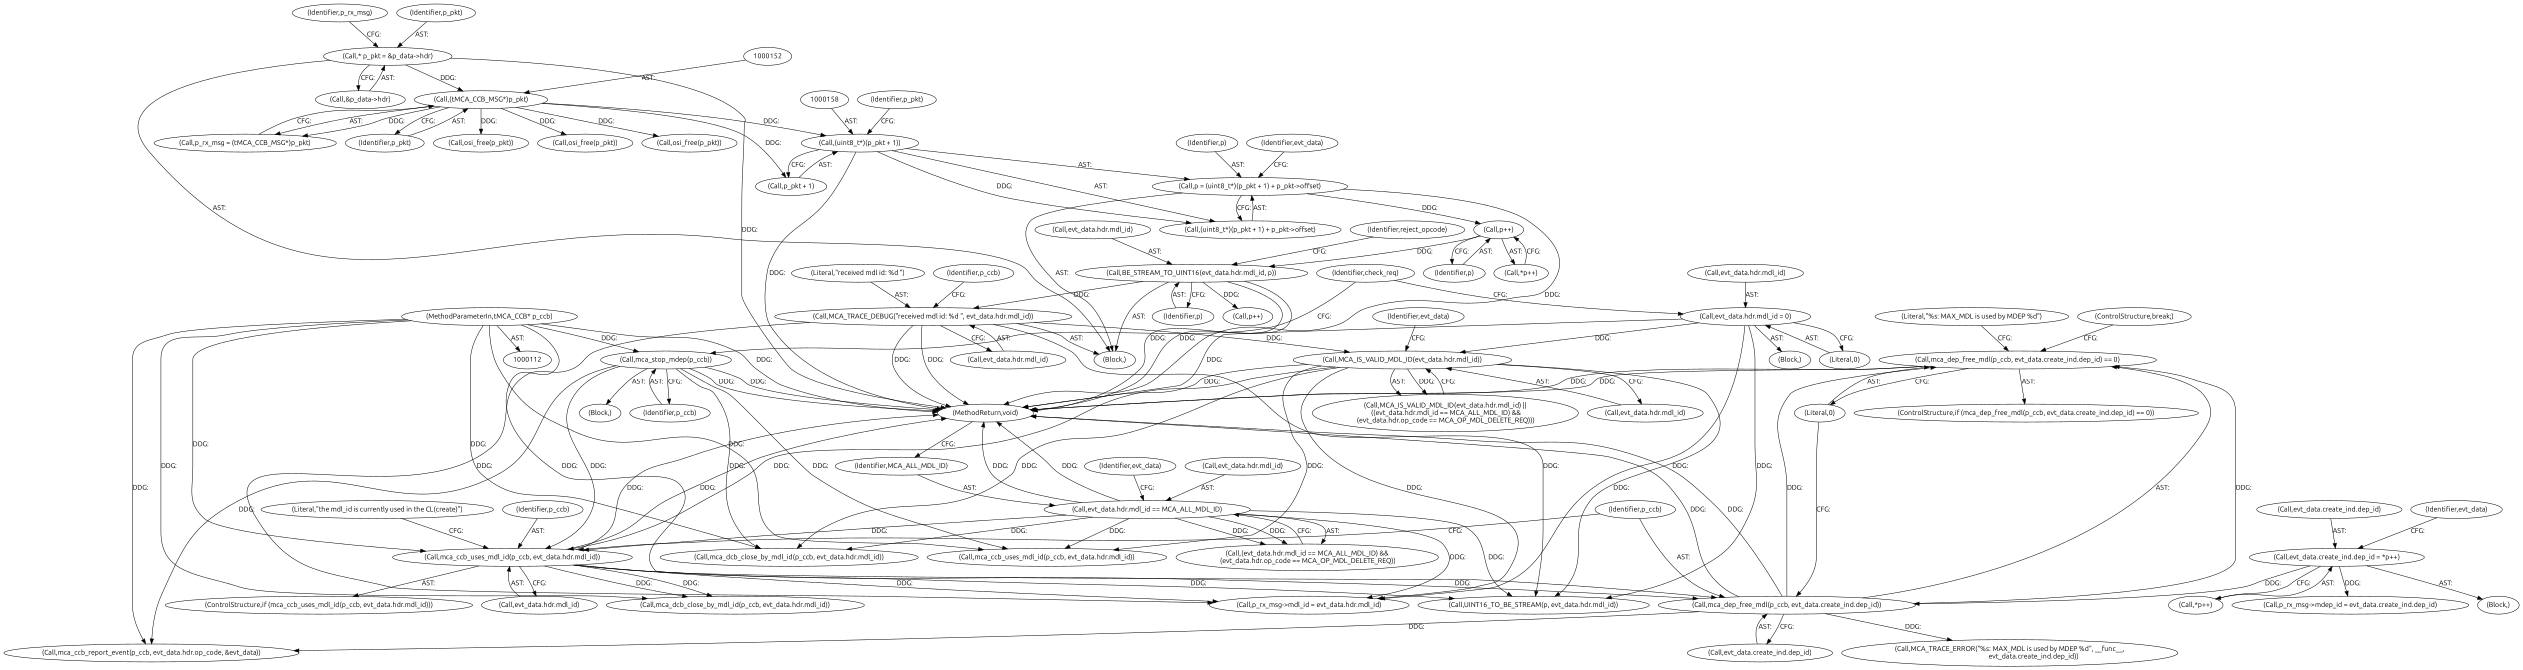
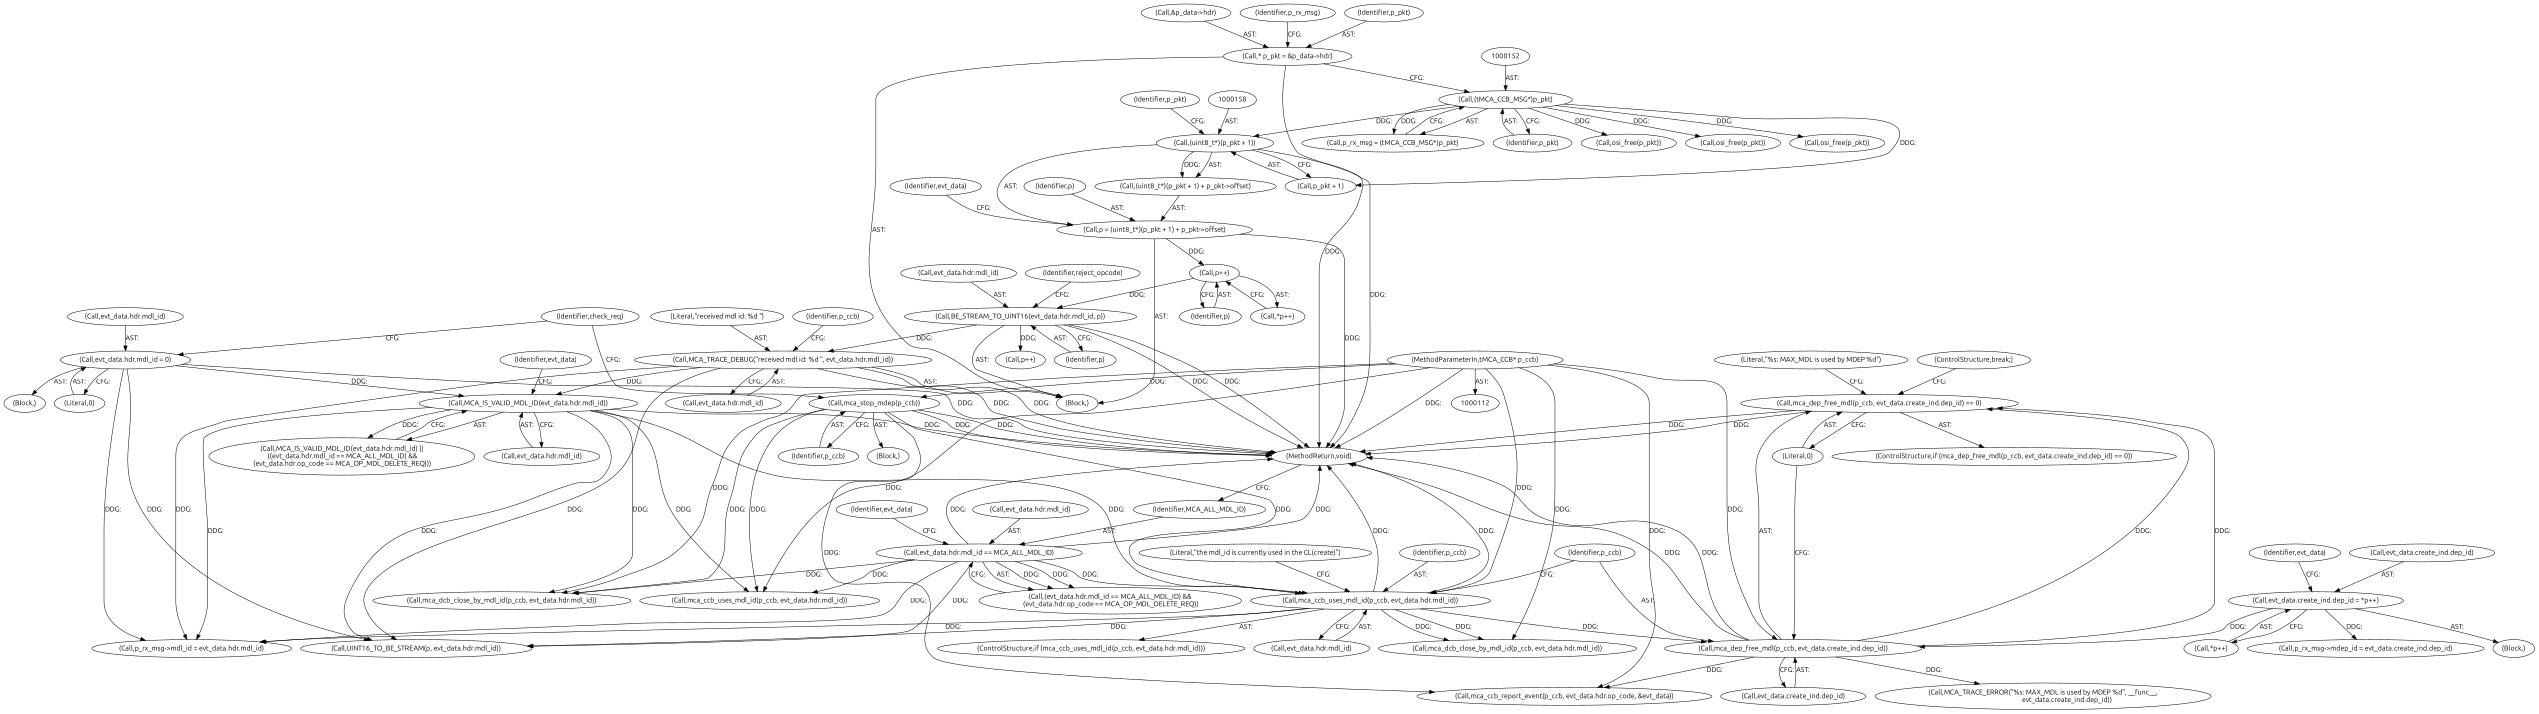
(361, 74) -> none
(449, 78) -> (1418, 78)
(1237, 206) -> none
